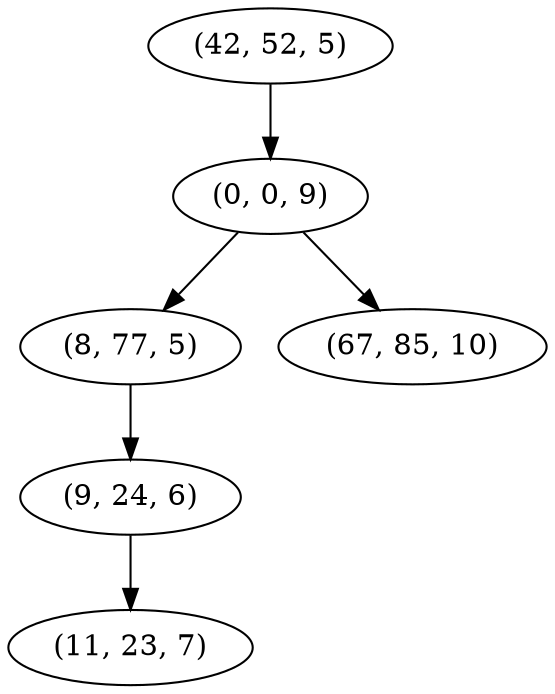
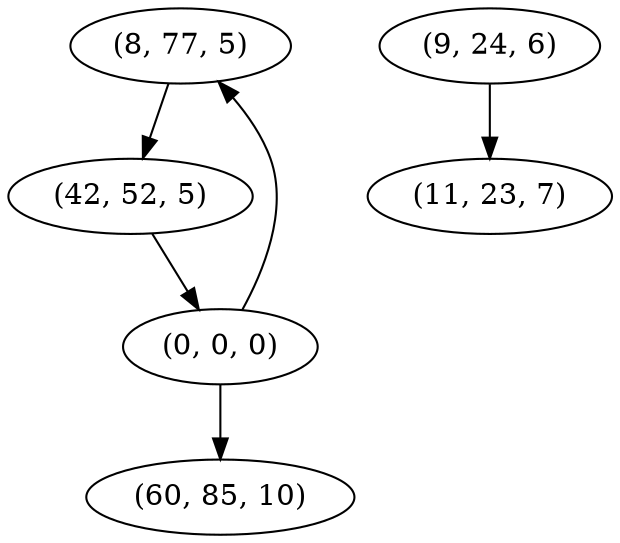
(270, 196) -> (220, 347)
(413, 347) -> (220, 497)
(131, 412) -> (159, 111)
